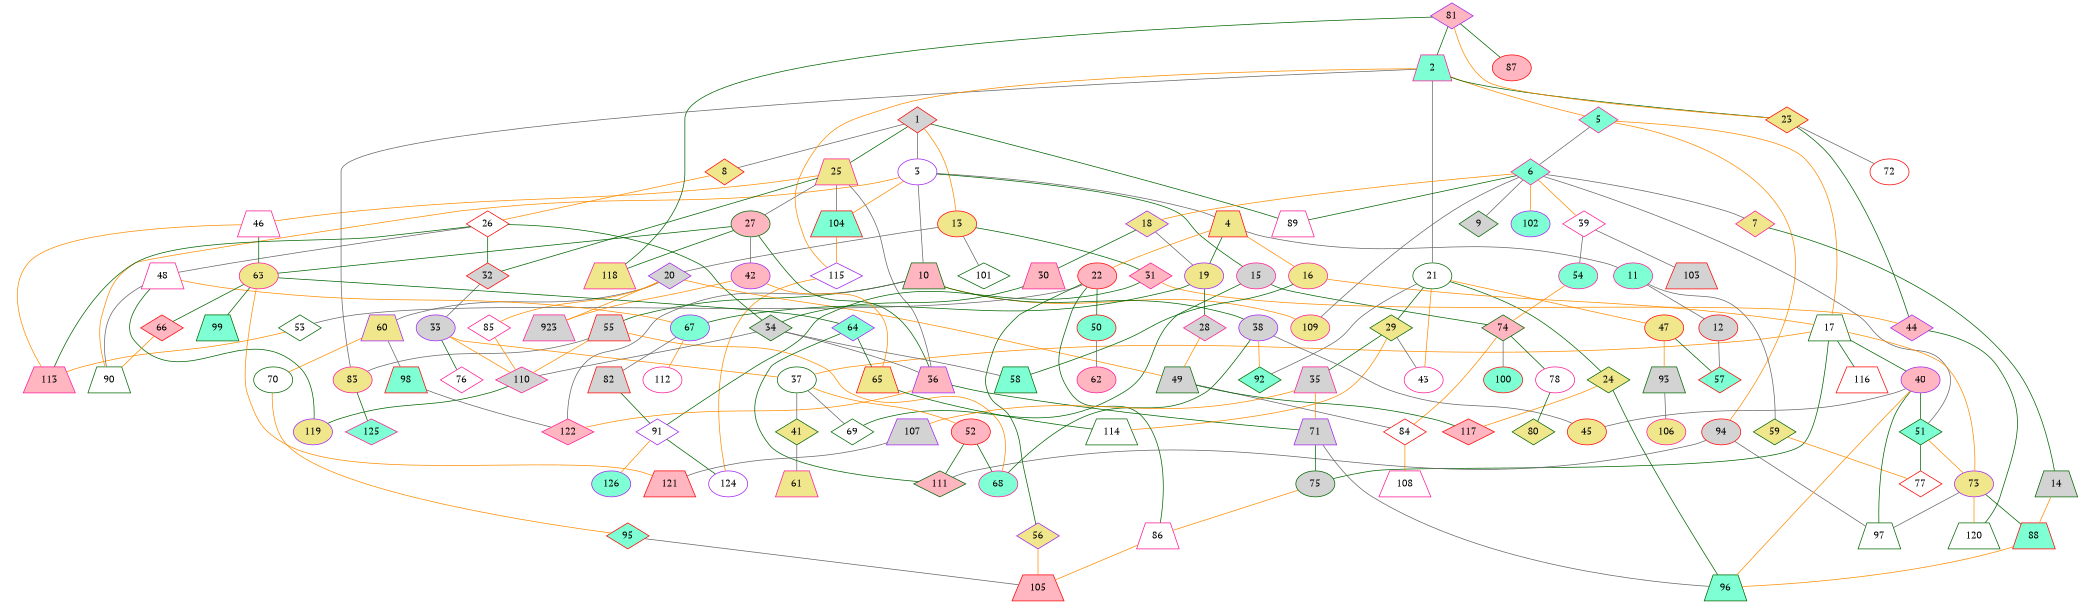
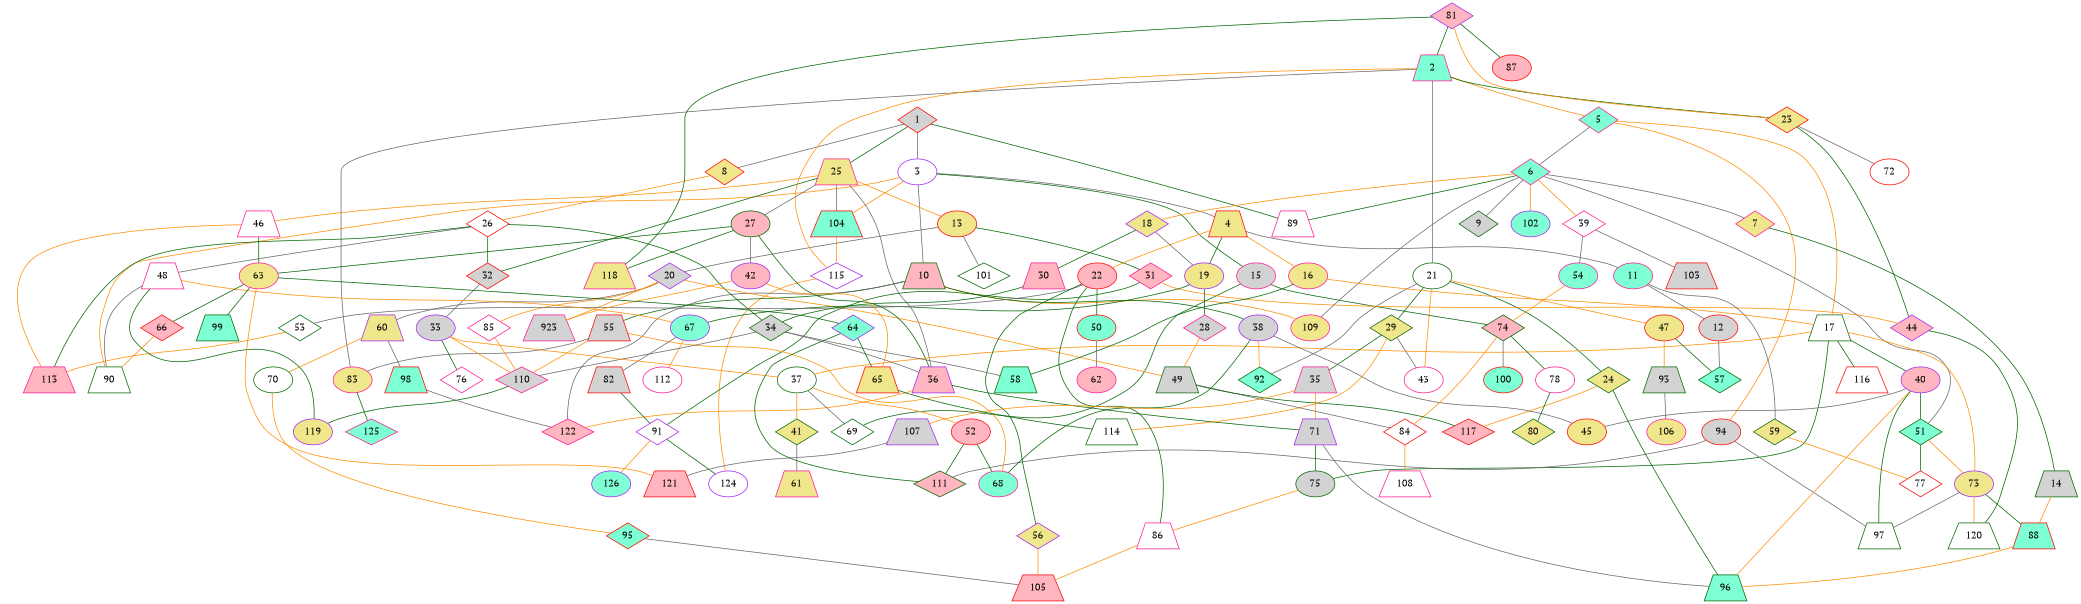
(946, 167) -> (899, 199)
(1720, 380) -> (1720, 380)
(797, 405) -> (797, 405)
